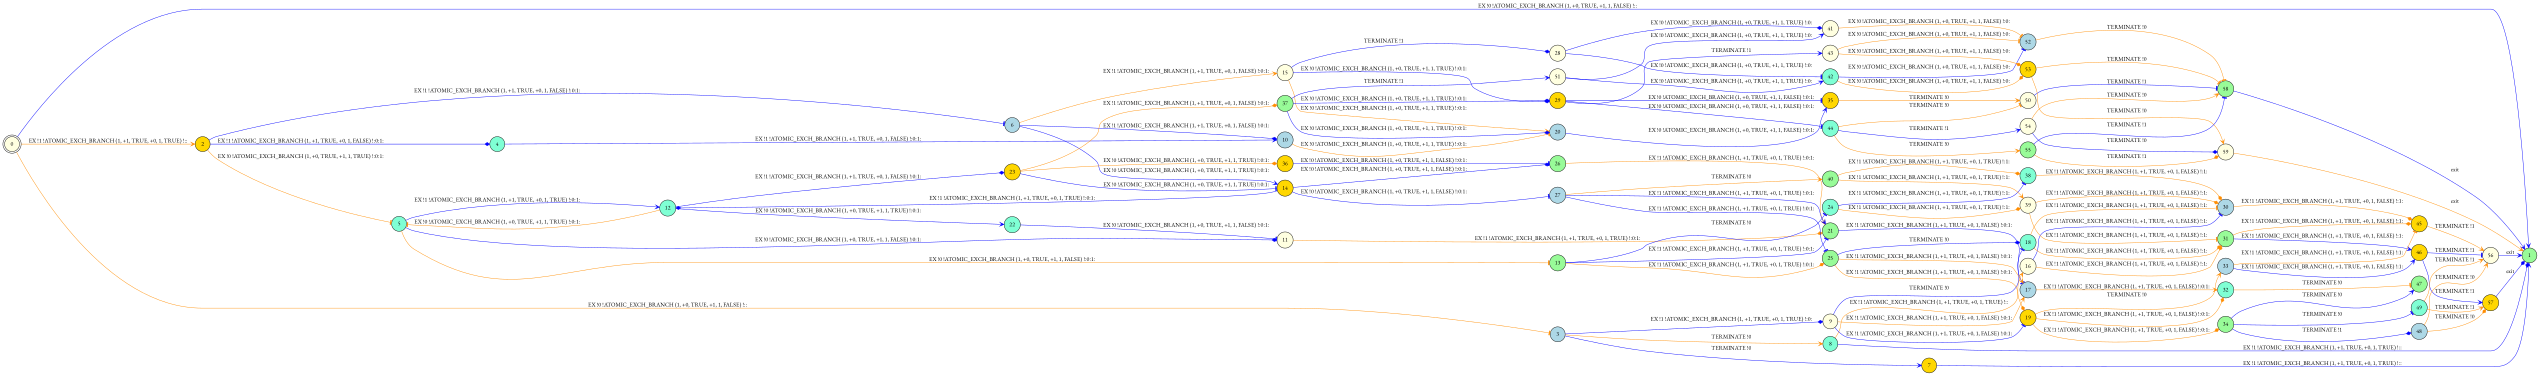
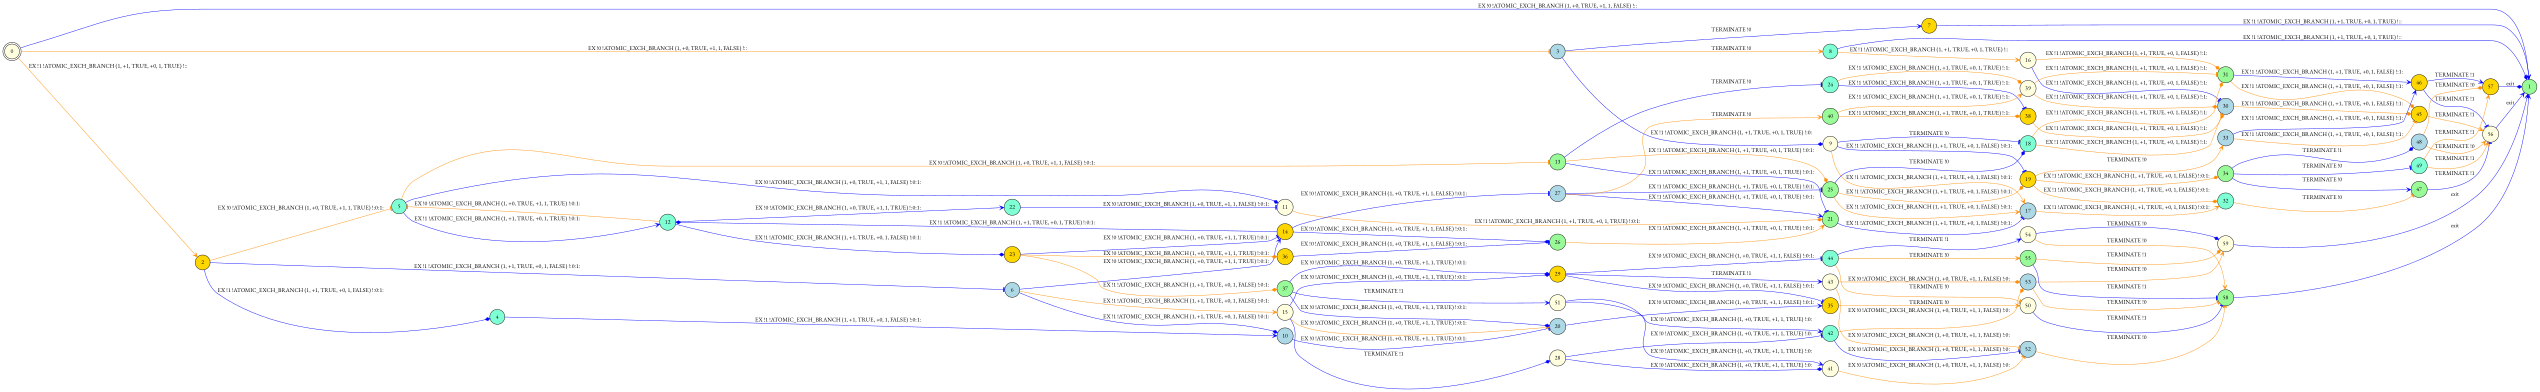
(2028, 69) -> (2028, 282)
(1420, 152) -> (1420, 346)
(2028, 176) -> (2028, 116)
none -> (2469, 181)
(2382, 186) -> (2414, 229)
